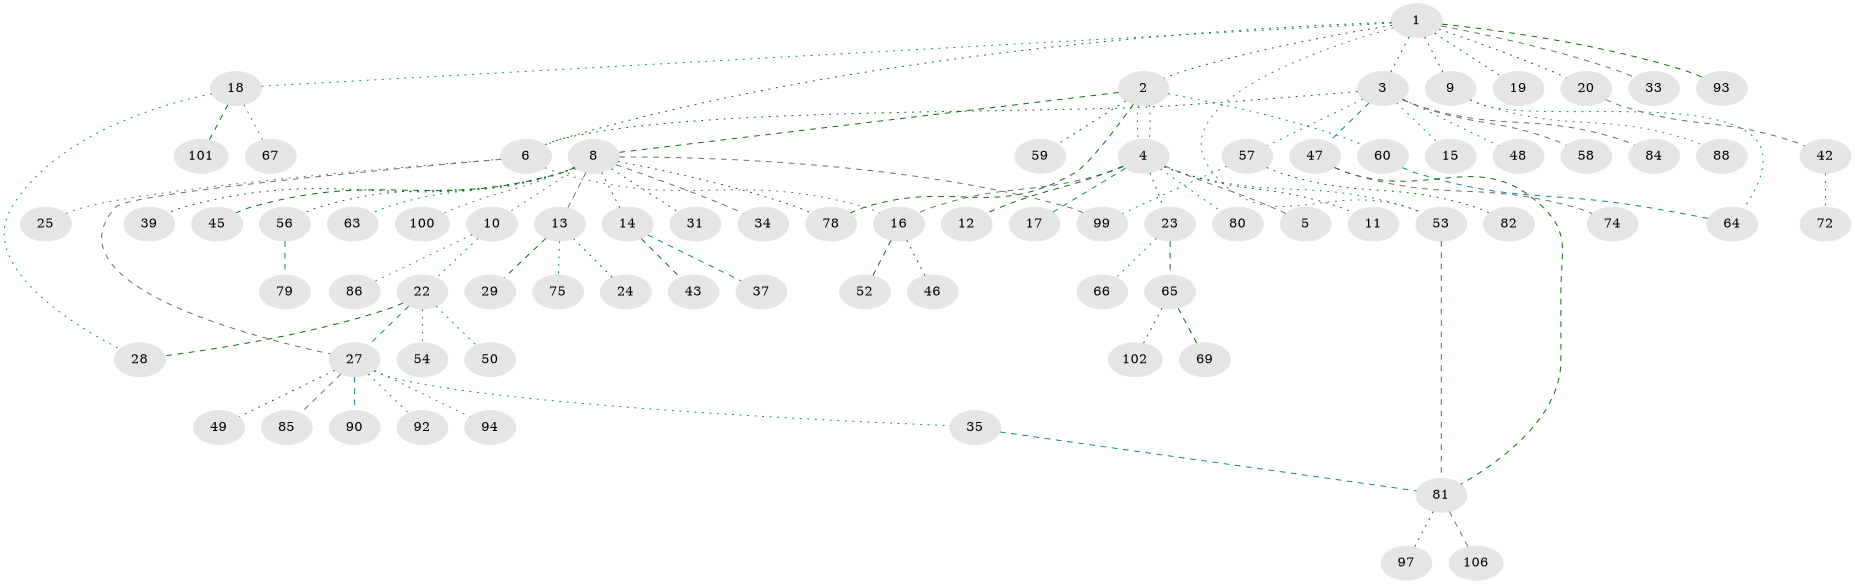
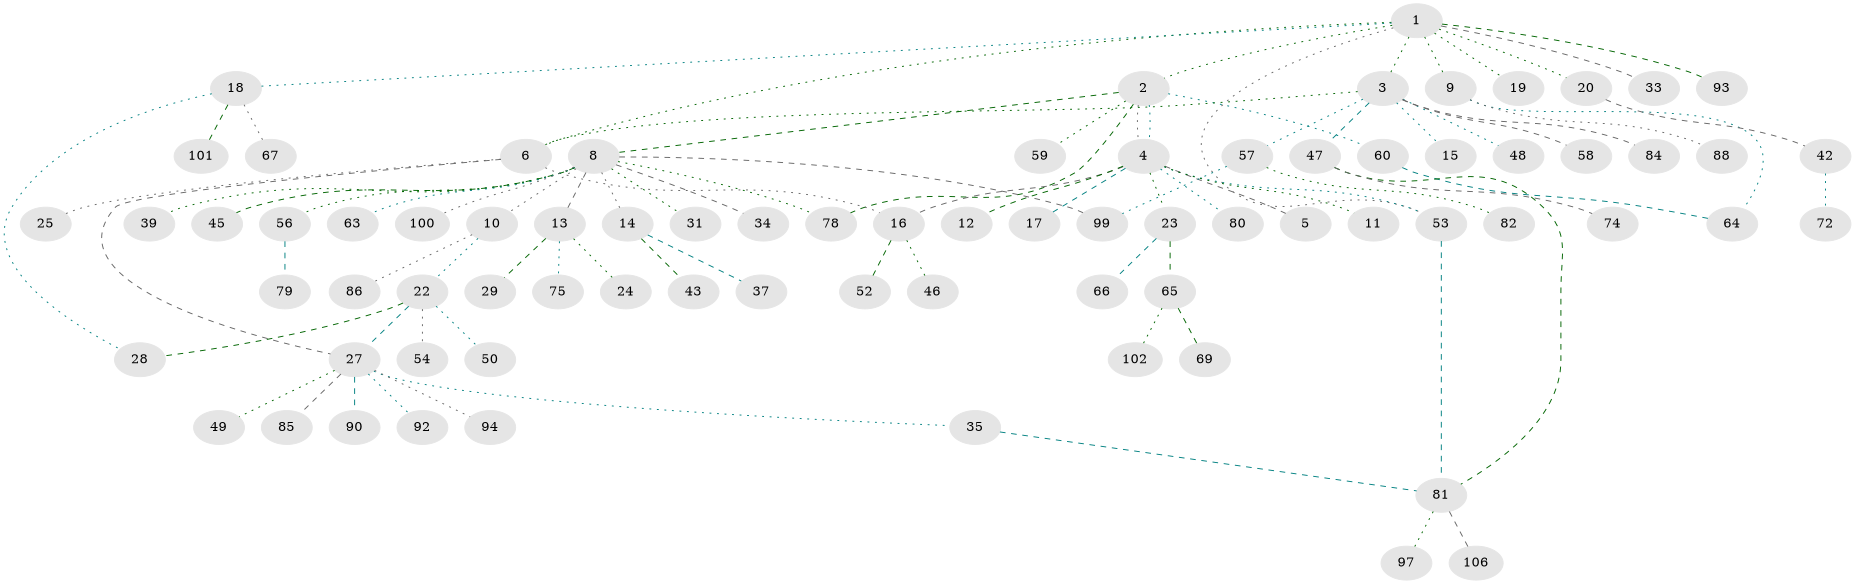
(611, 191) -> (611, 191)
(1136, 258) -> (1136, 258)
